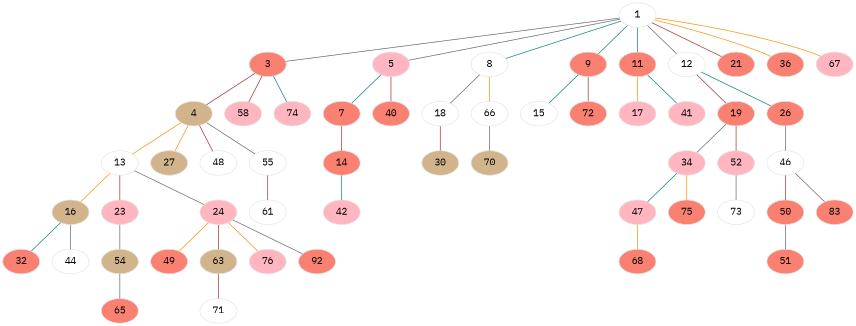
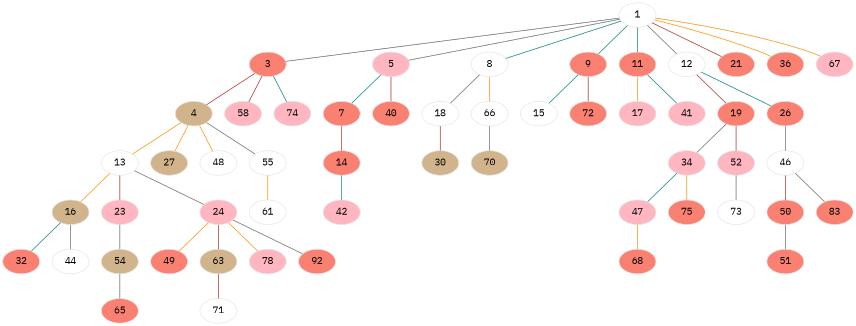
(206, 138) -> (206, 138)
(268, 188) -> (268, 188)
(268, 262) -> (268, 262)
